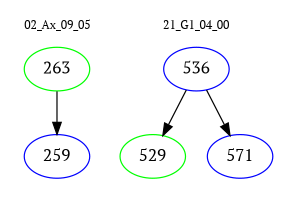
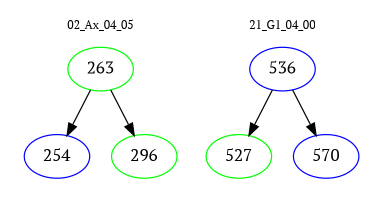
(58, 26) -> (101, 26)
(57, 156) -> (57, 156)
none -> (144, 156)
(153, 156) -> (239, 156)
(240, 156) -> (326, 156)
